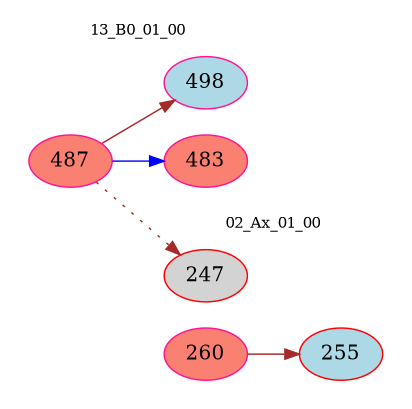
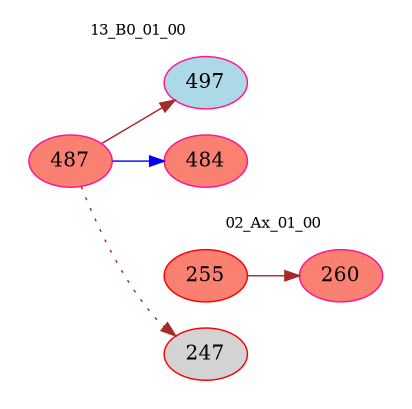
(206, 83) -> (206, 83)
(206, 161) -> (206, 161)
(266, 354) -> (266, 276)
(341, 354) -> (206, 276)
